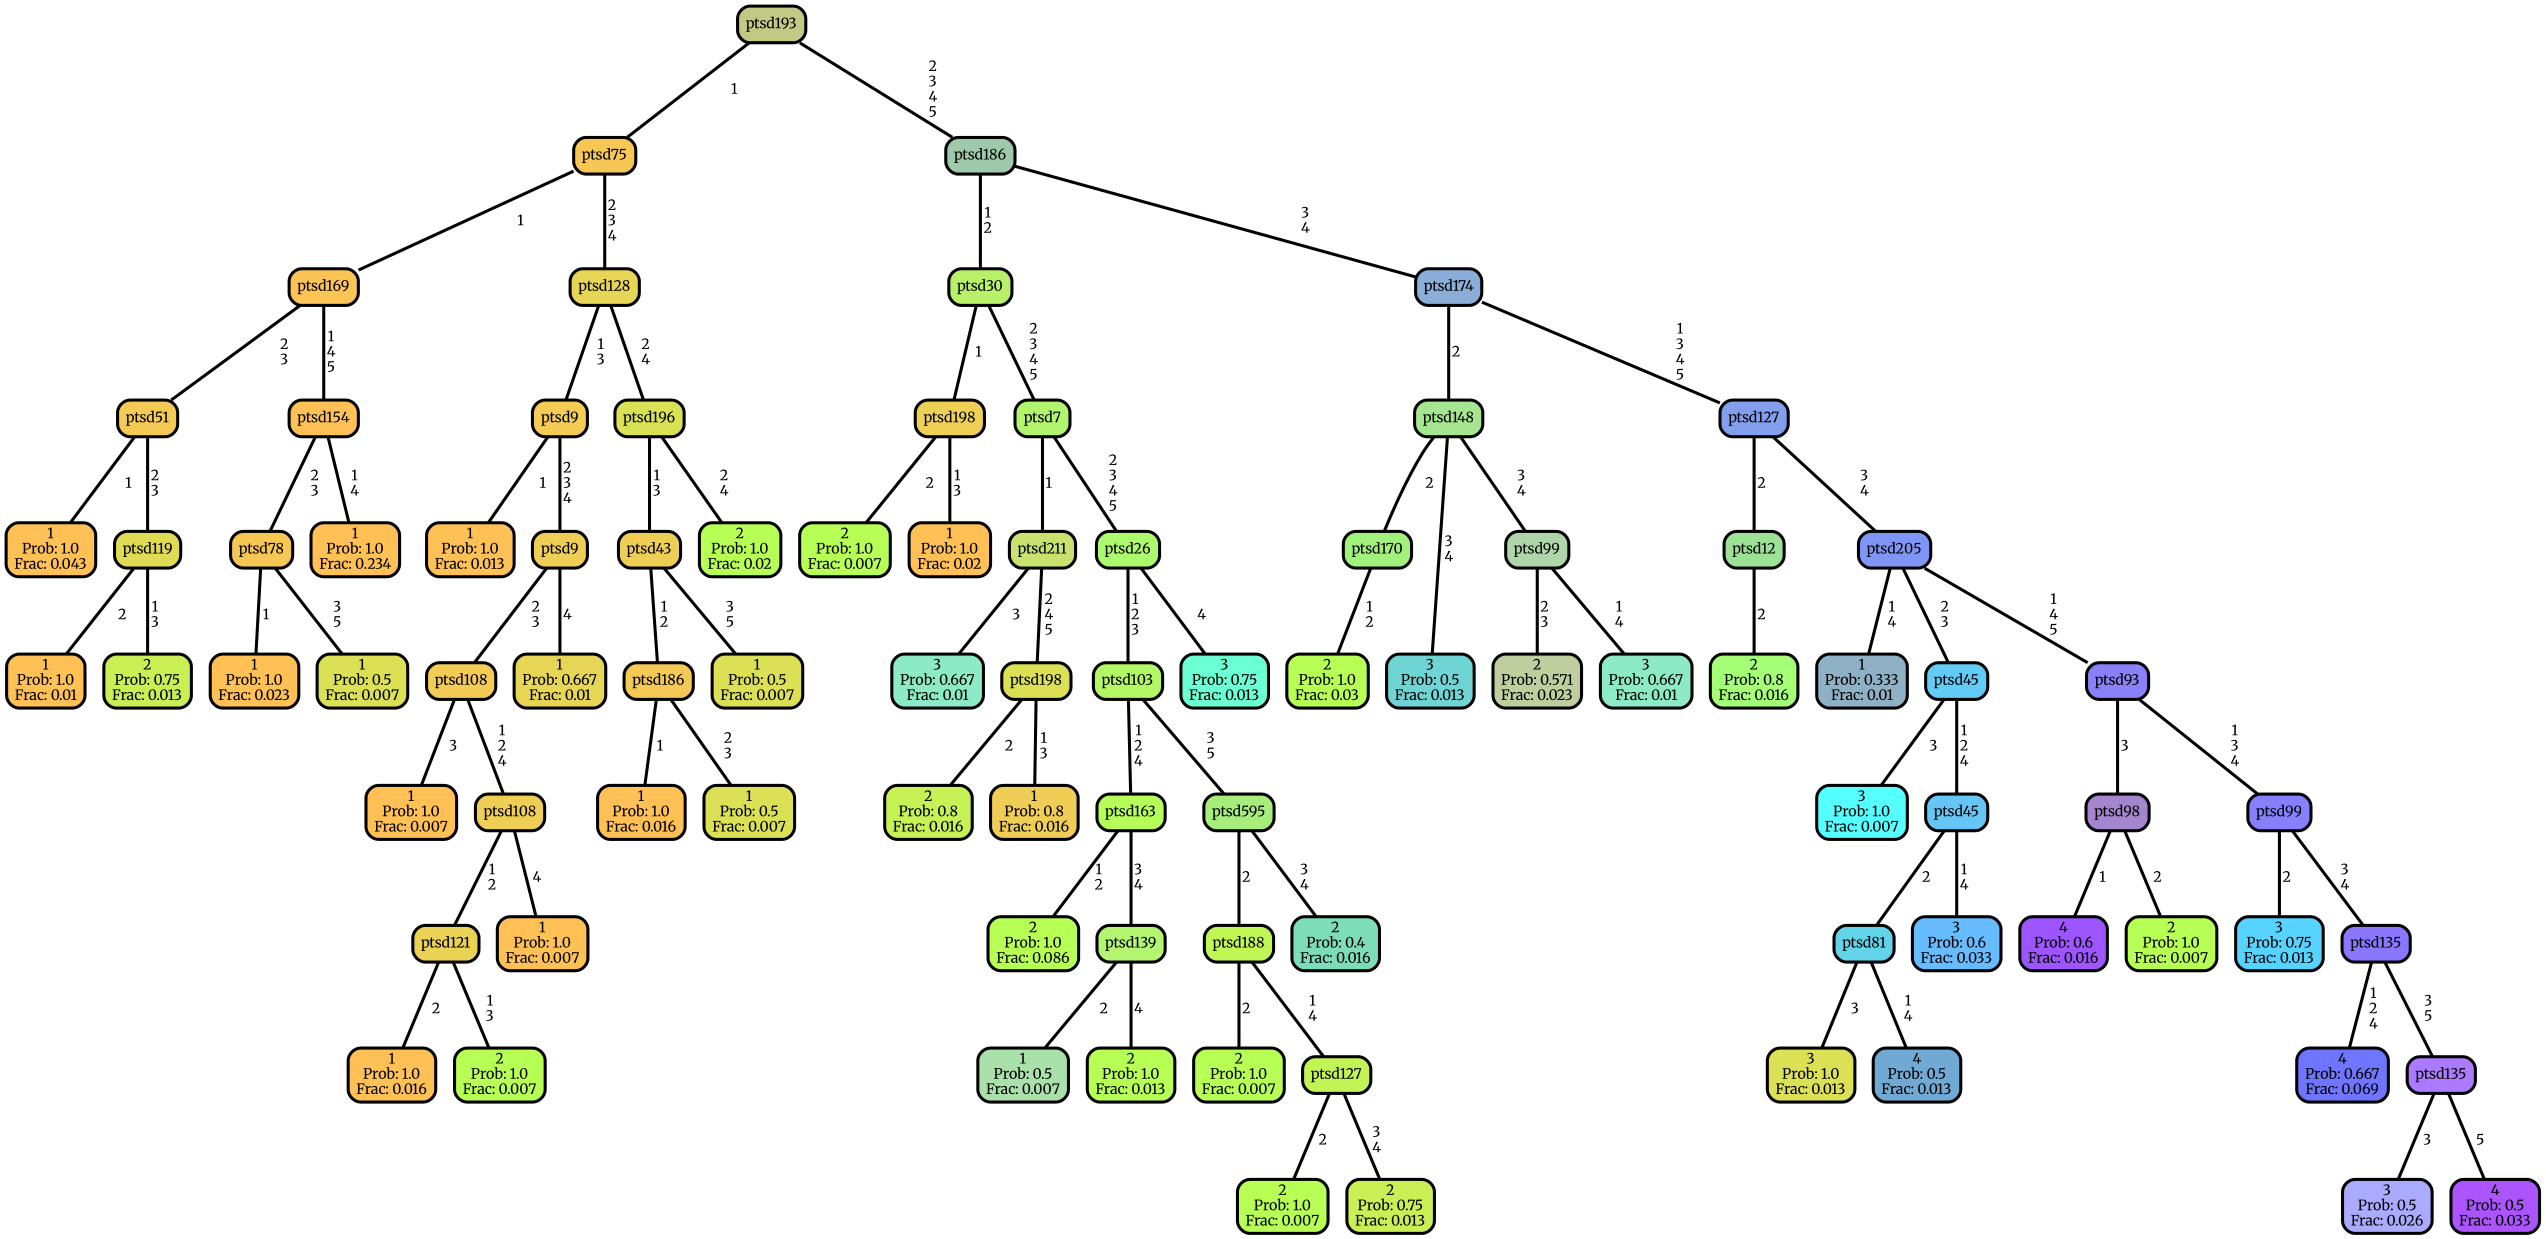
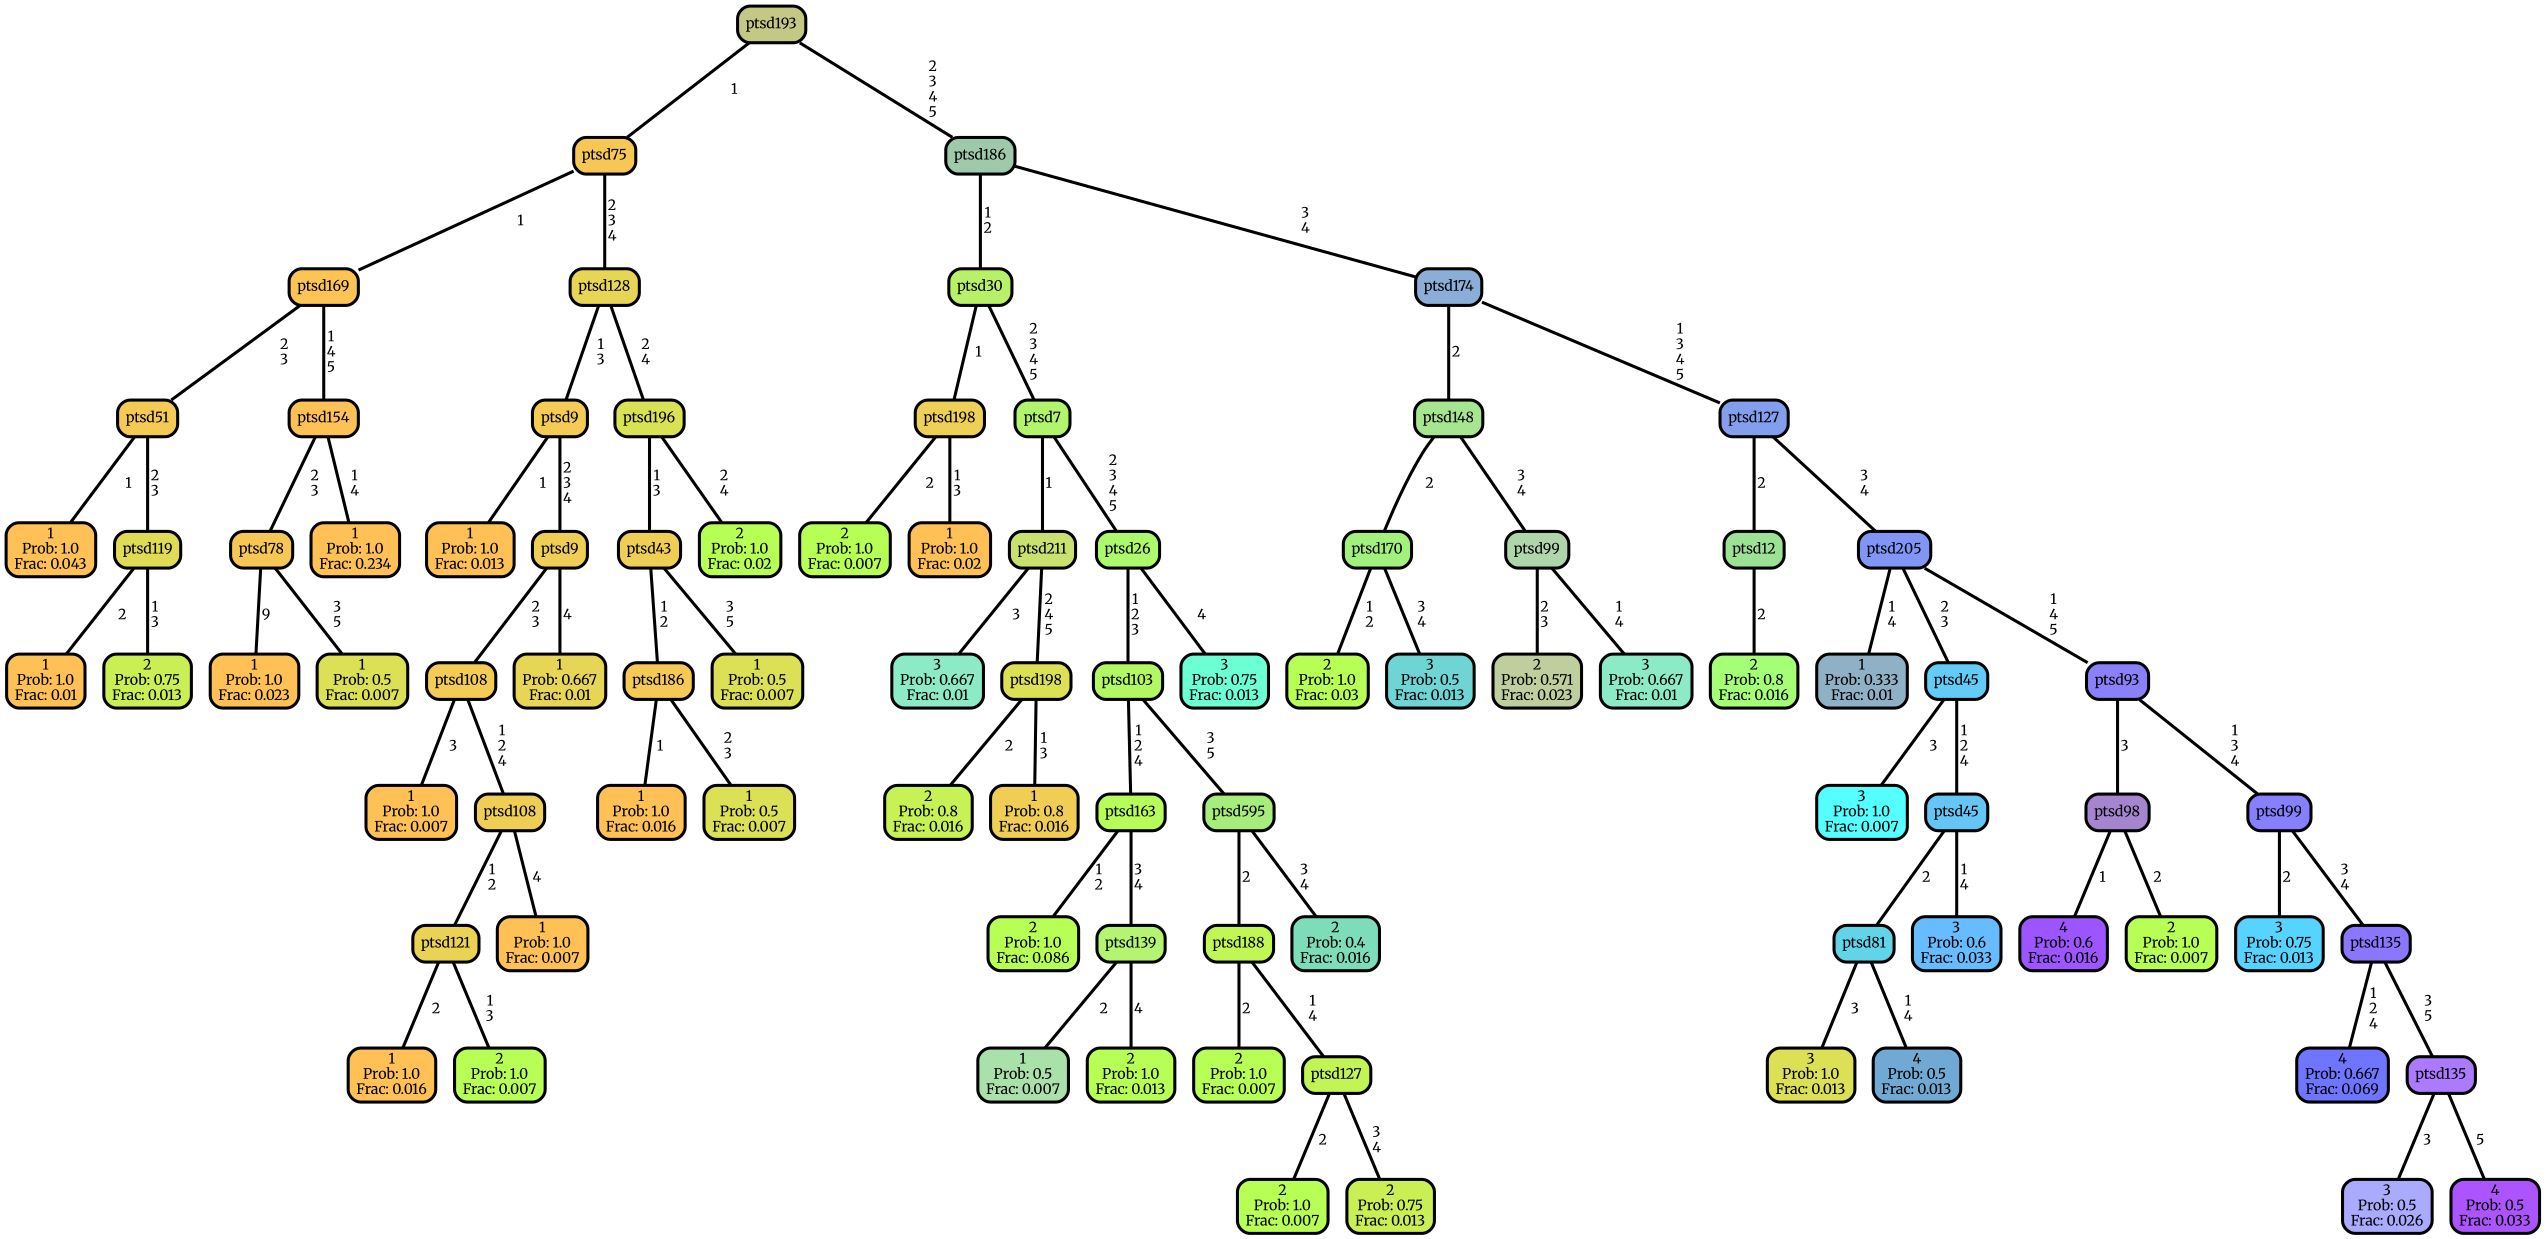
(1440, 545) -> (1402, 611)
(265, 615) -> (265, 615)
